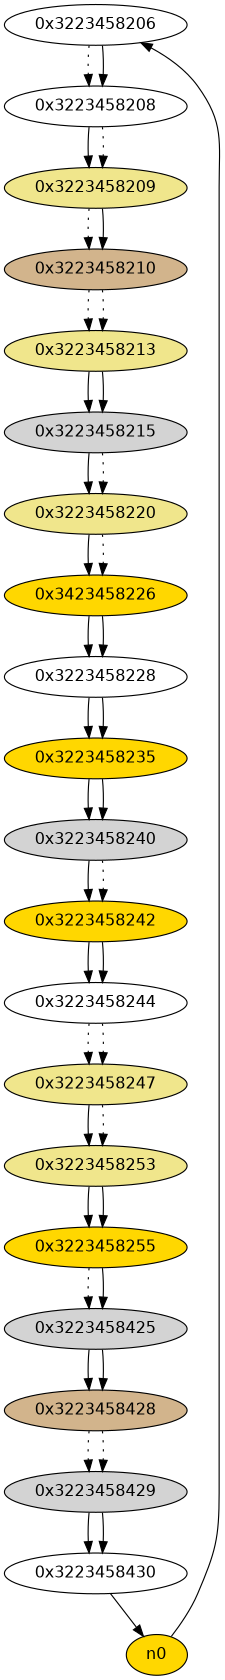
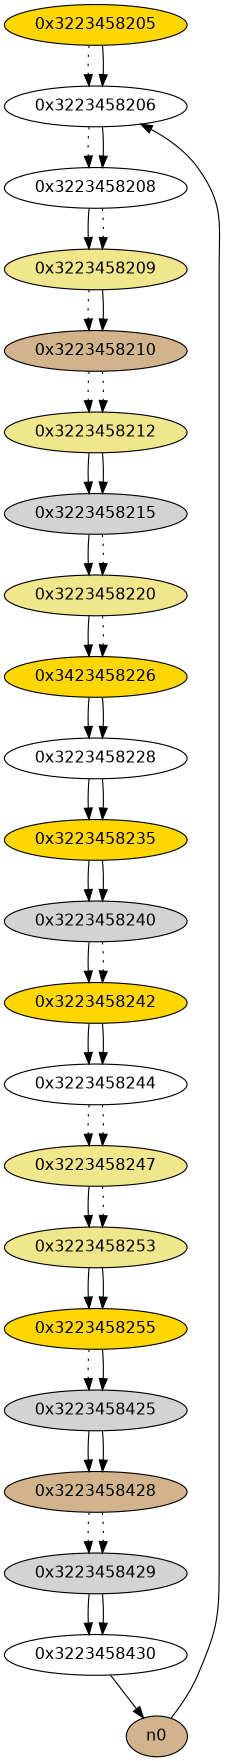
none -> (96, 25)
(96, 351) -> (96, 432)
(157, 1655) -> (157, 1736)
